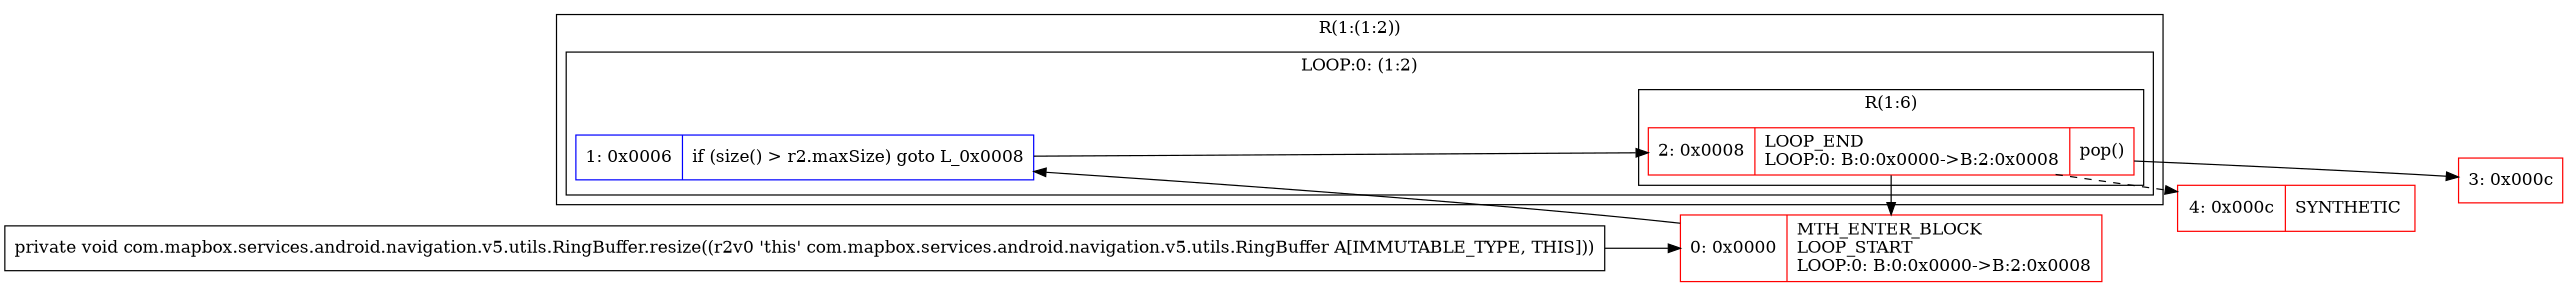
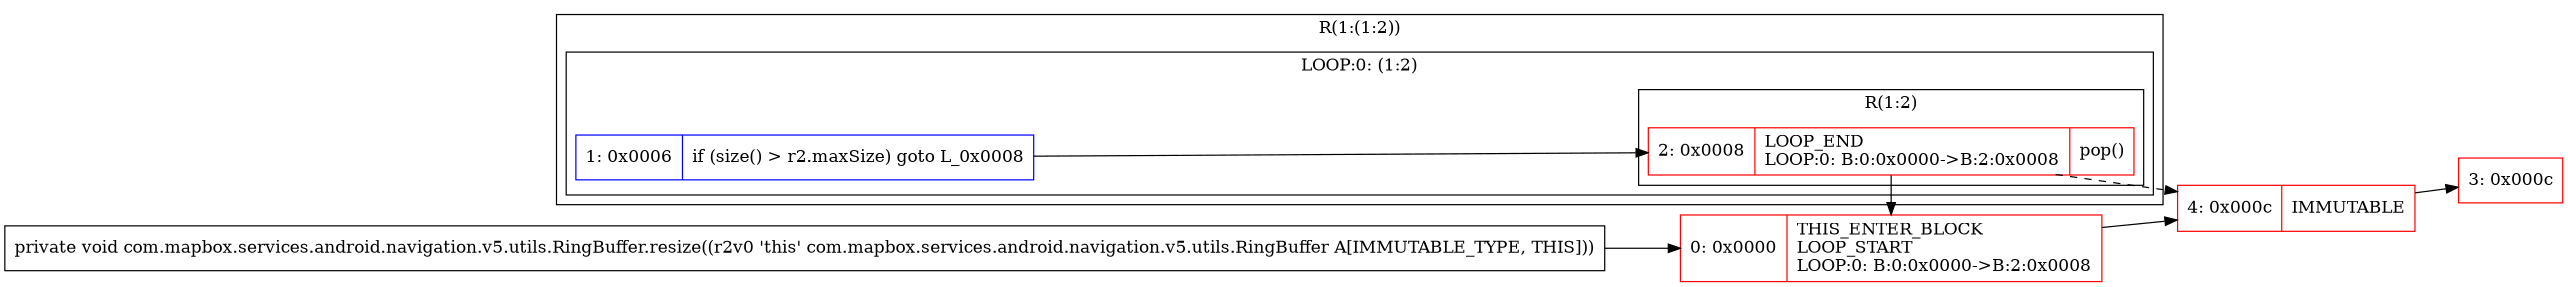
(1891, 104) -> (1891, 104)
(2290, 168) -> (2431, 191)
(1252, 187) -> (2133, 224)
(2348, 208) -> (2348, 208)
(1890, 230) -> (1890, 230)
